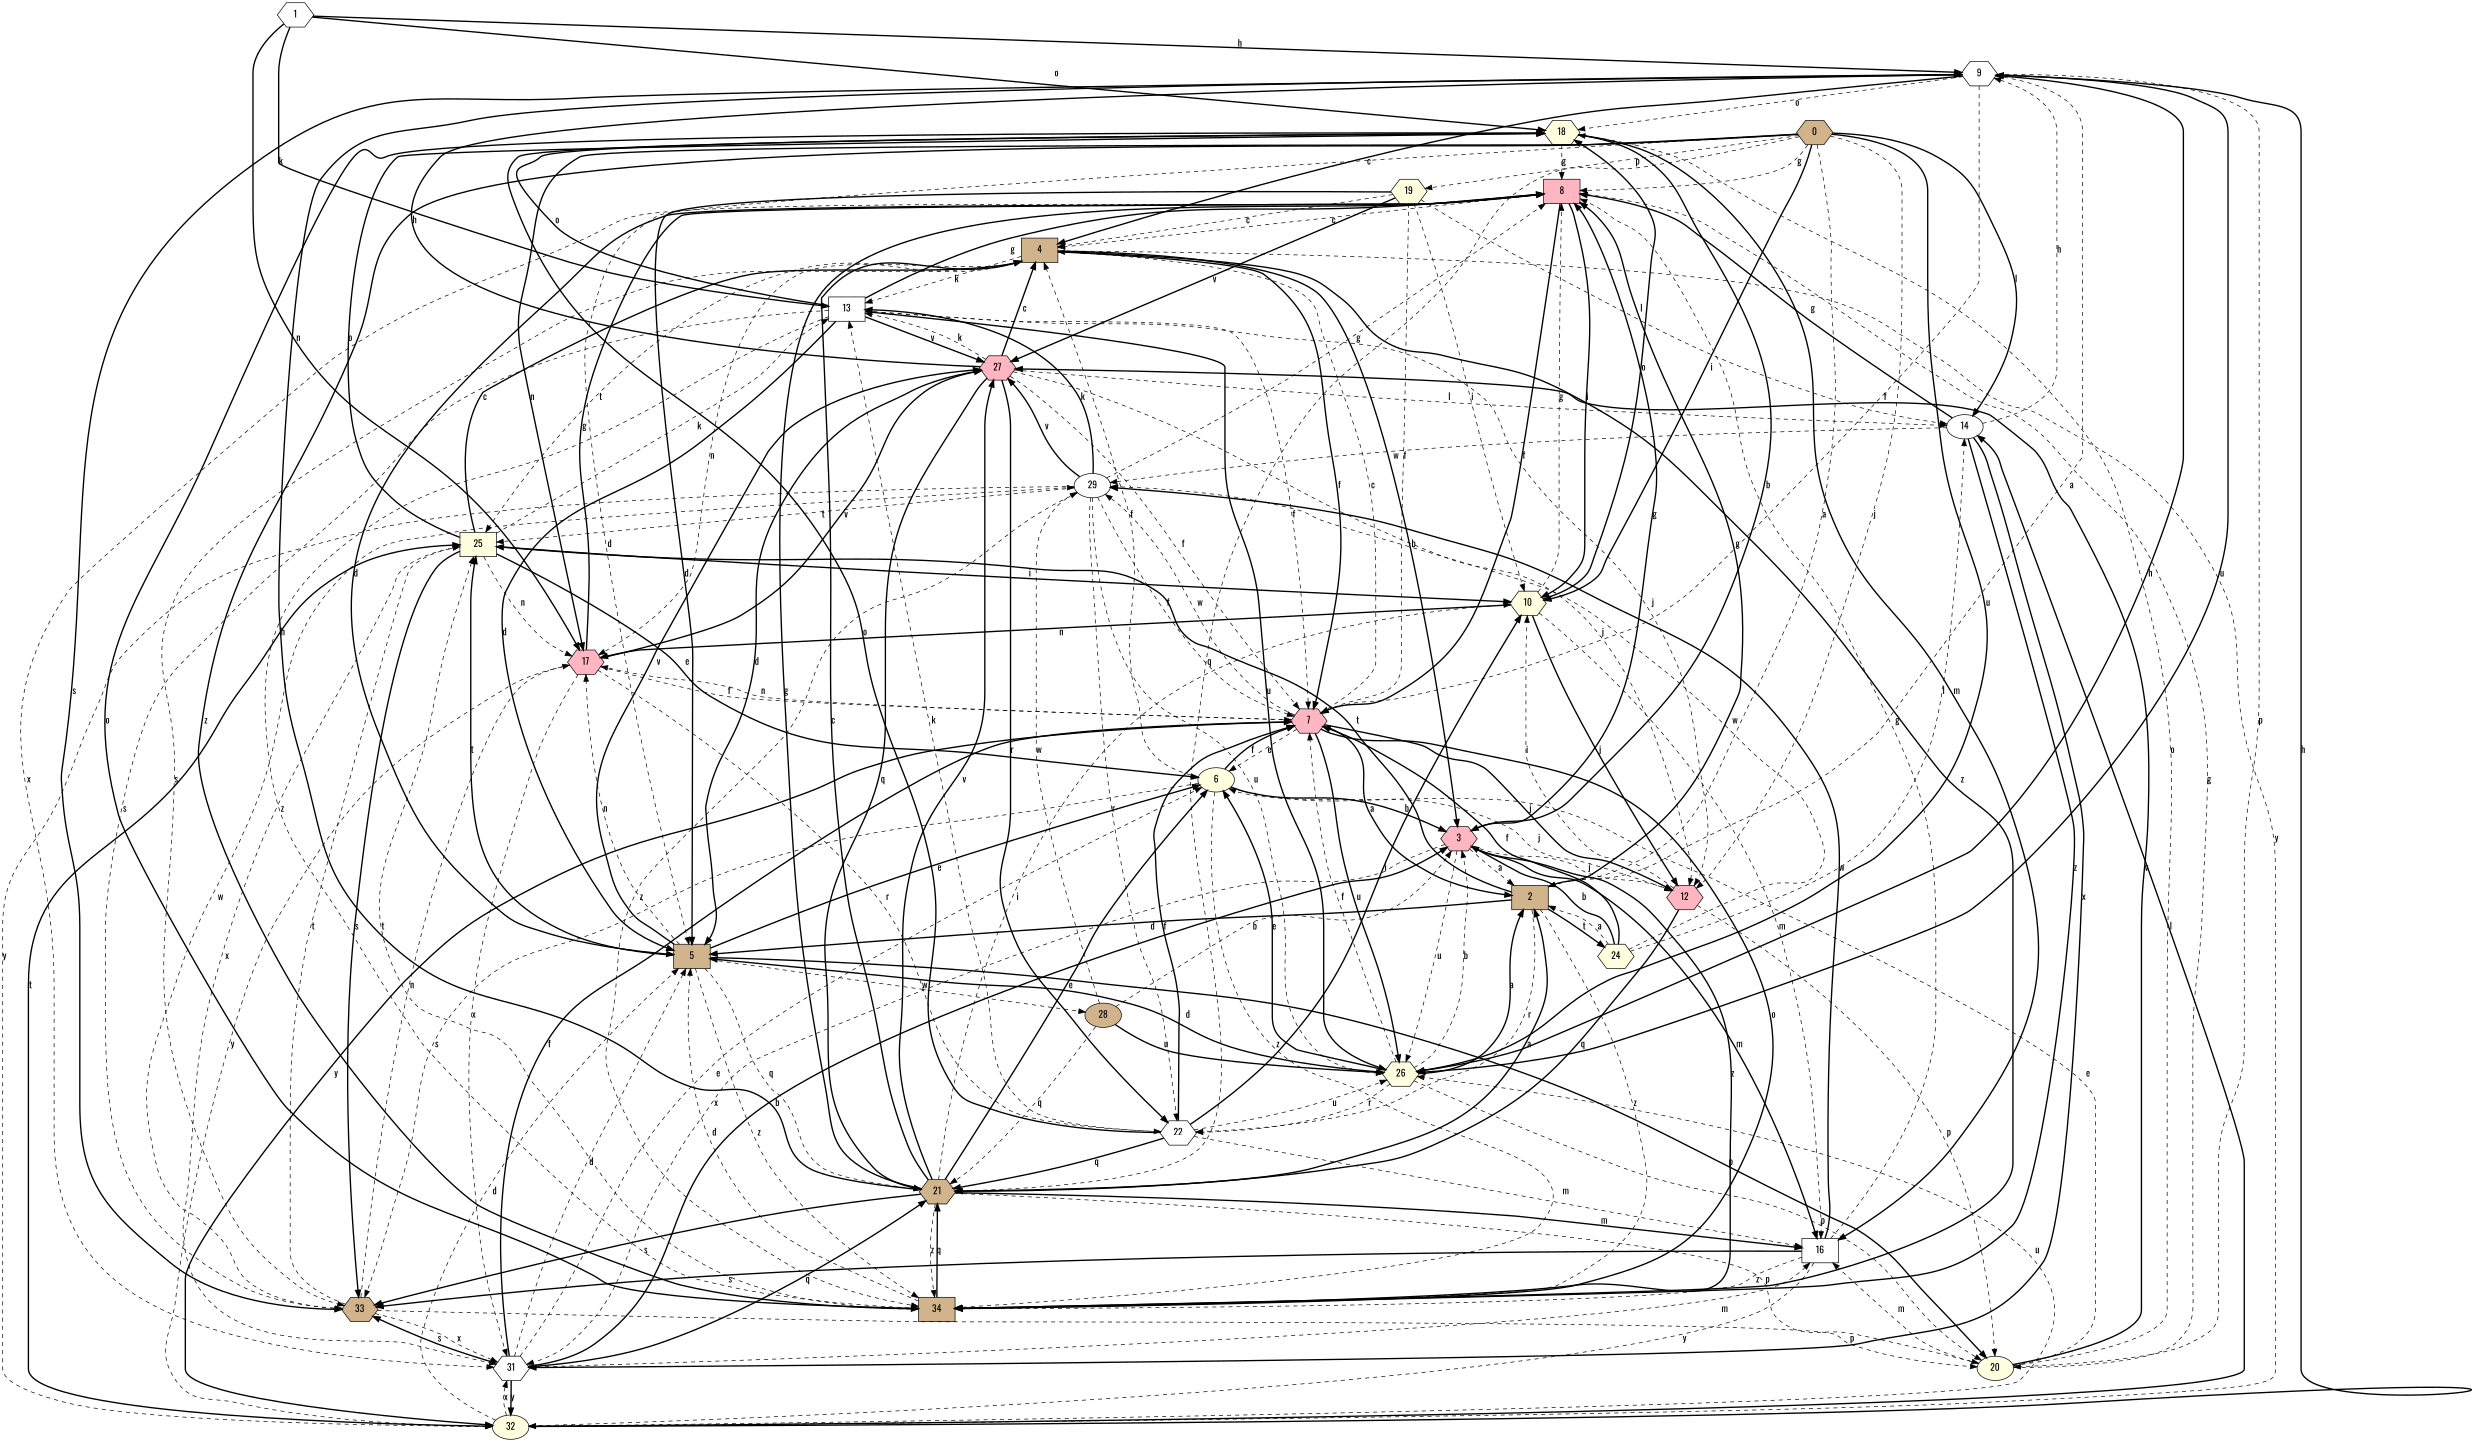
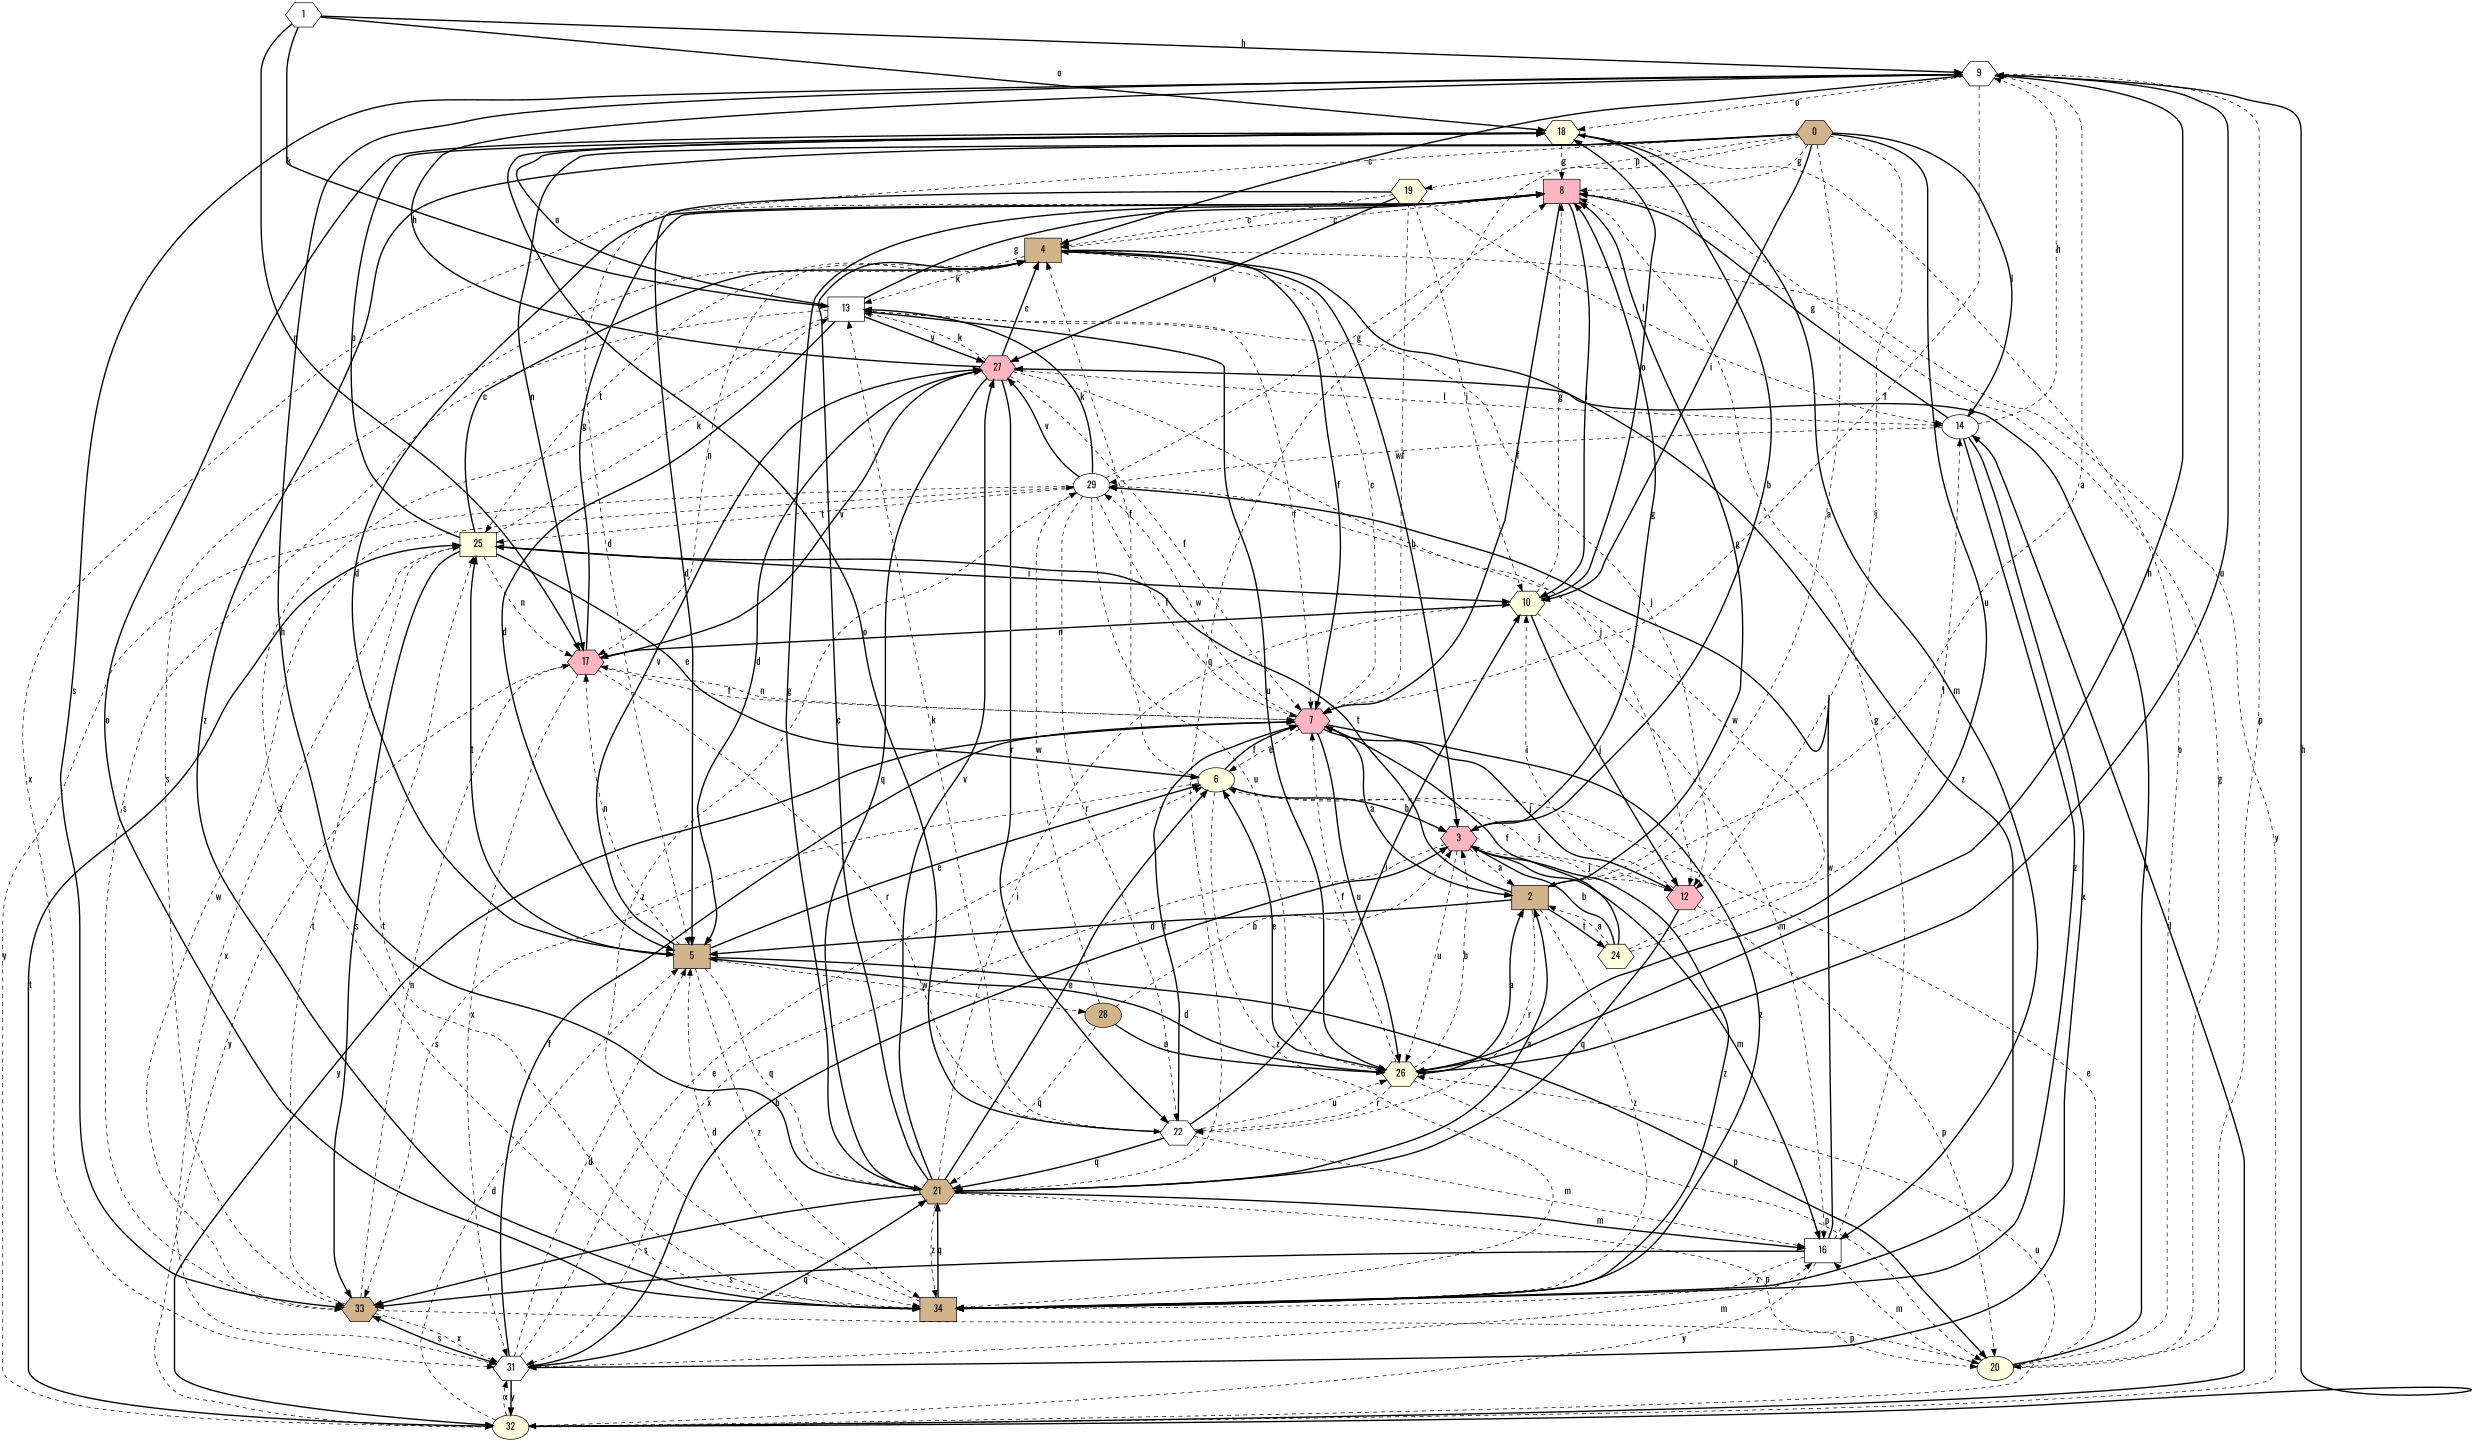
(1774, 1015) -> (1761, 1015)
